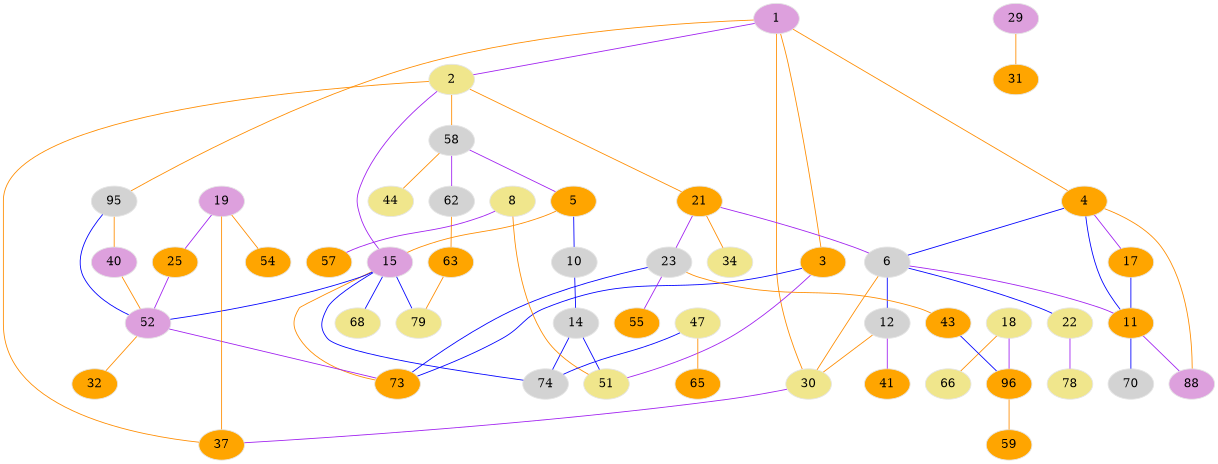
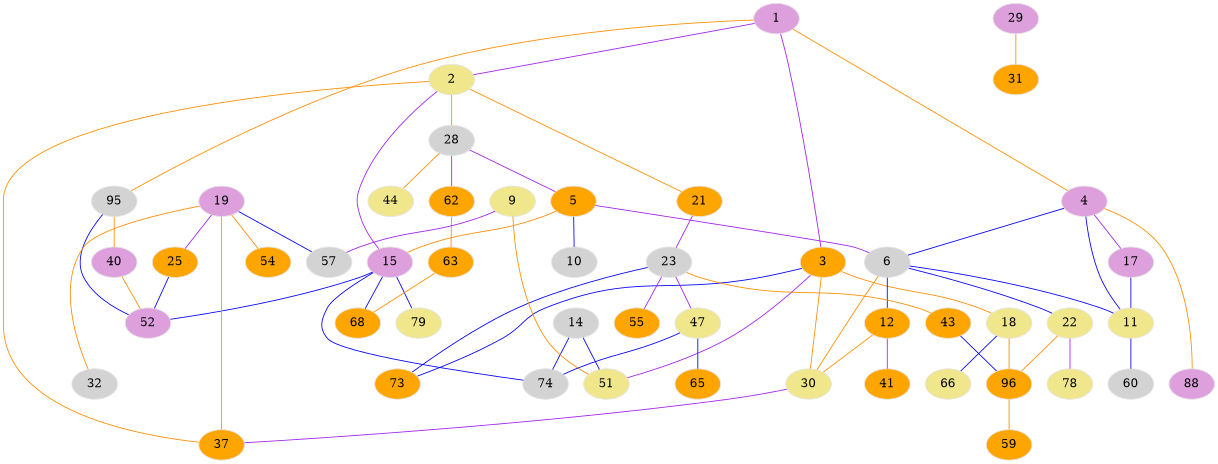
(452, 140) -> (452, 140)
(803, 140) -> (803, 140)
(452, 201) -> (452, 201)
(513, 201) -> (513, 201)
(1084, 201) -> (1084, 201)
(776, 203) -> (816, 323)
(795, 228) -> (733, 227)
none -> (275, 232)
(329, 262) -> (329, 262)
(730, 262) -> none
(1131, 262) -> (1131, 262)
(1013, 284) -> (1013, 284)
(575, 292) -> none
none -> (683, 292)
none -> (916, 292)
(162, 293) -> (162, 293)
(435, 293) -> (409, 290)
(358, 323) -> (358, 323)
(887, 323) -> (887, 323)
(1131, 323) -> (1131, 323)
(294, 327) -> none
(982, 350) -> (982, 350)
none -> (1040, 353)
(1161, 353) -> none
(121, 354) -> (92, 240)
(273, 354) -> none
(1009, 354) -> (1009, 354)
(698, 359) -> (698, 359)
(95, 384) -> (95, 384)
(1131, 384) -> (1131, 384)
